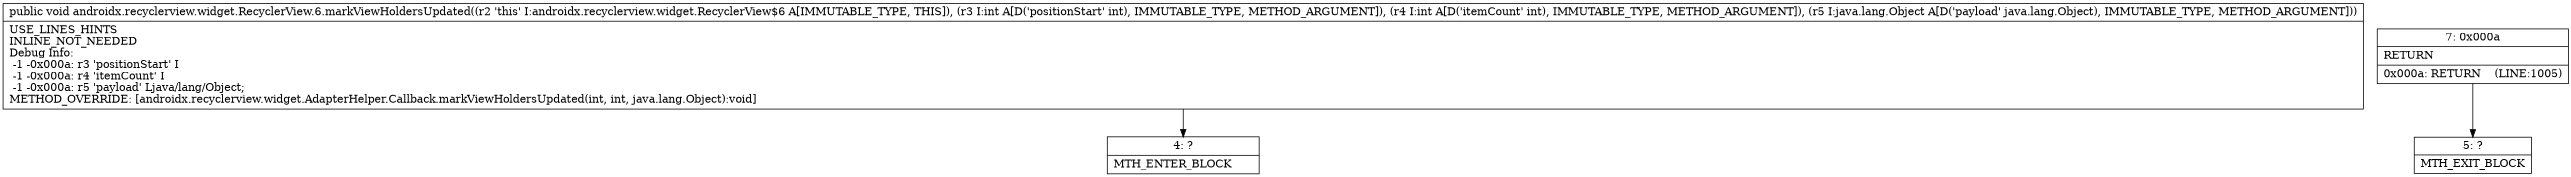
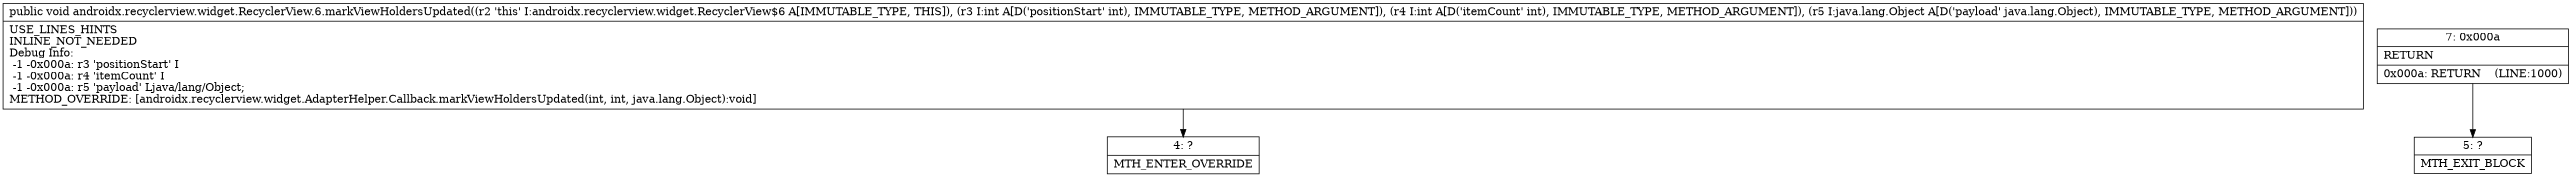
(2473, 74) -> (2473, 74)
(1173, 164) -> (1183, 164)
